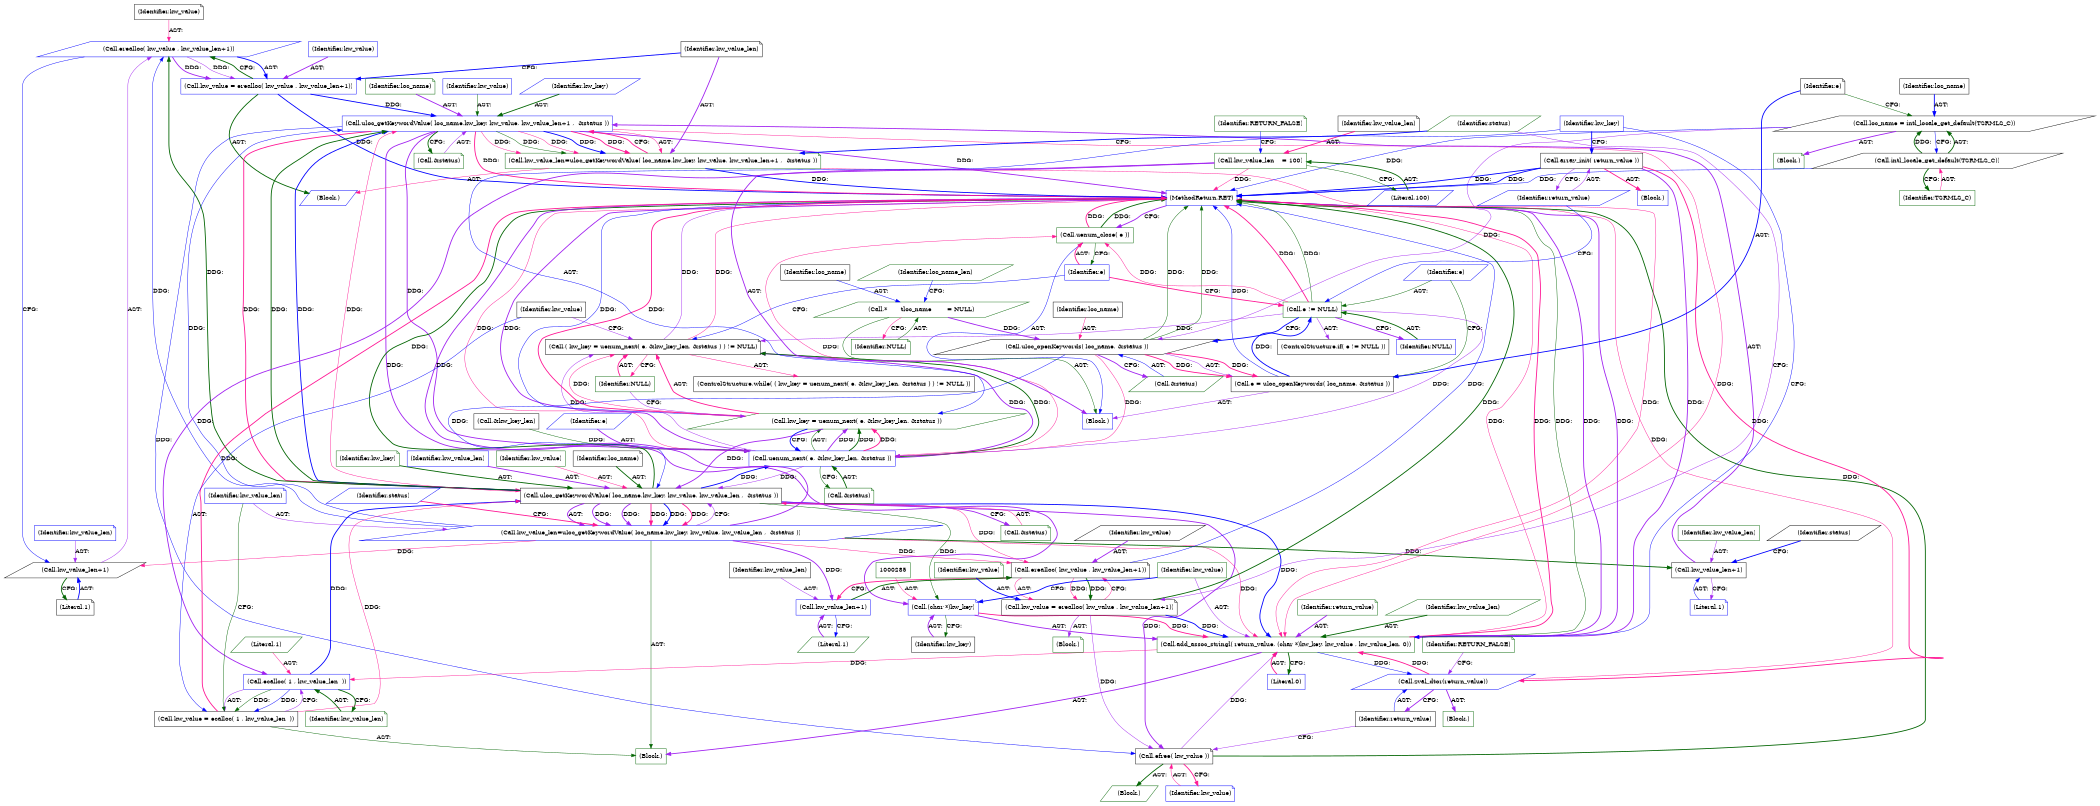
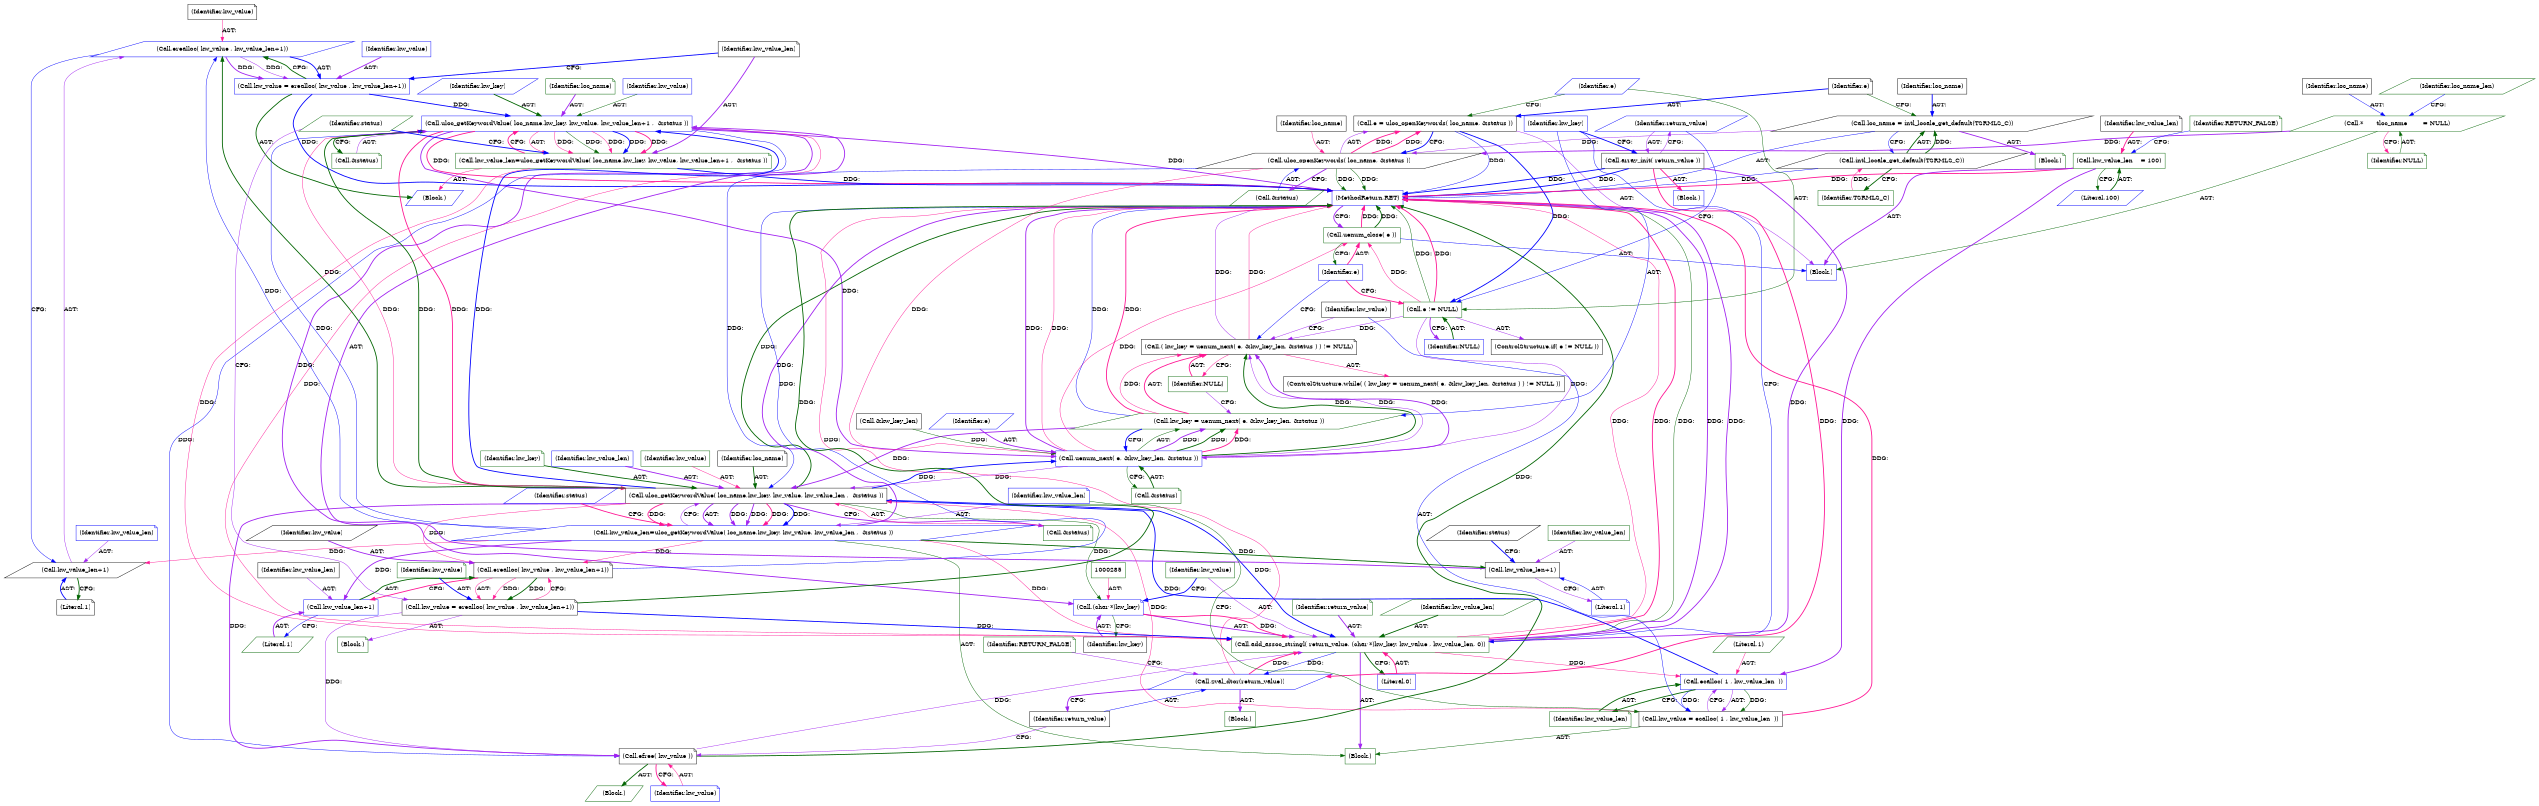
(1396, 161) -> (1764, 161)
(1233, 178) -> (1740, 184)
(1950, 179) -> (1863, 179)
(1254, 336) -> (1423, 146)
